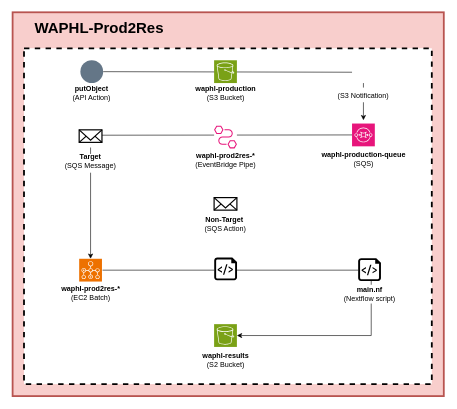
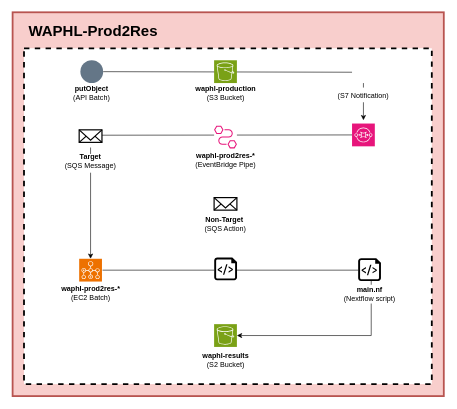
(99, 27) -> (93, 30)
(92, 93) -> (92, 93)
(363, 96) -> (363, 96)
(363, 158) -> none
